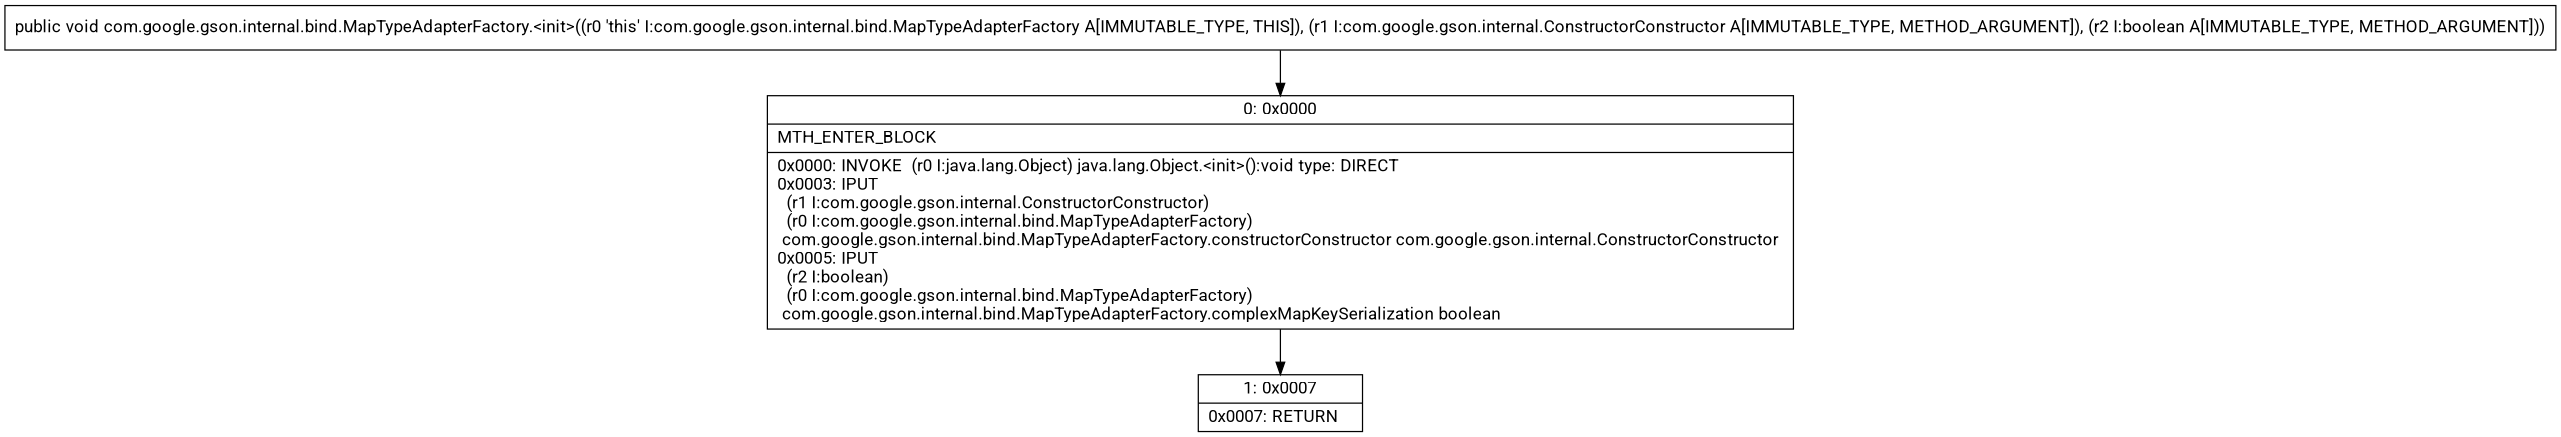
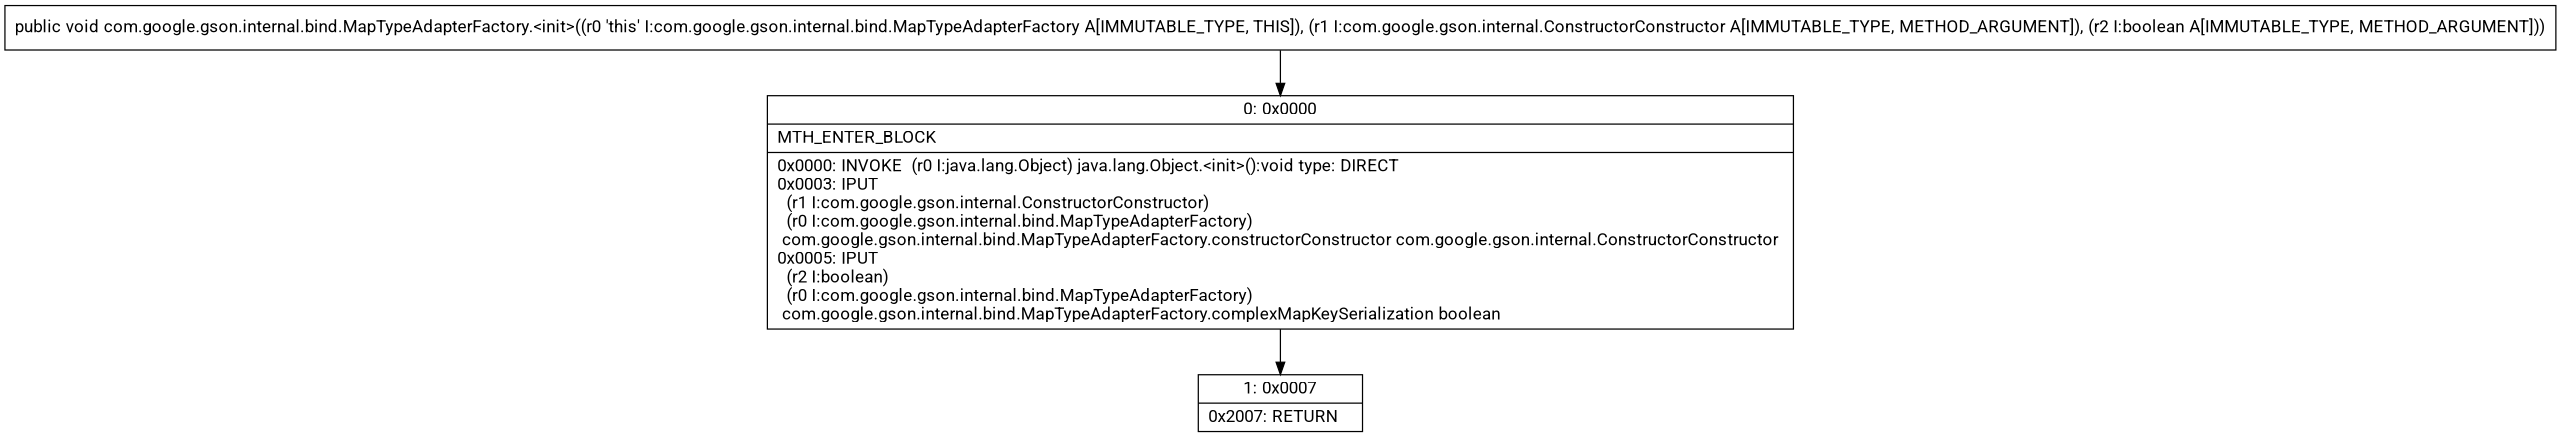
(1280, 417) -> (1280, 417)
